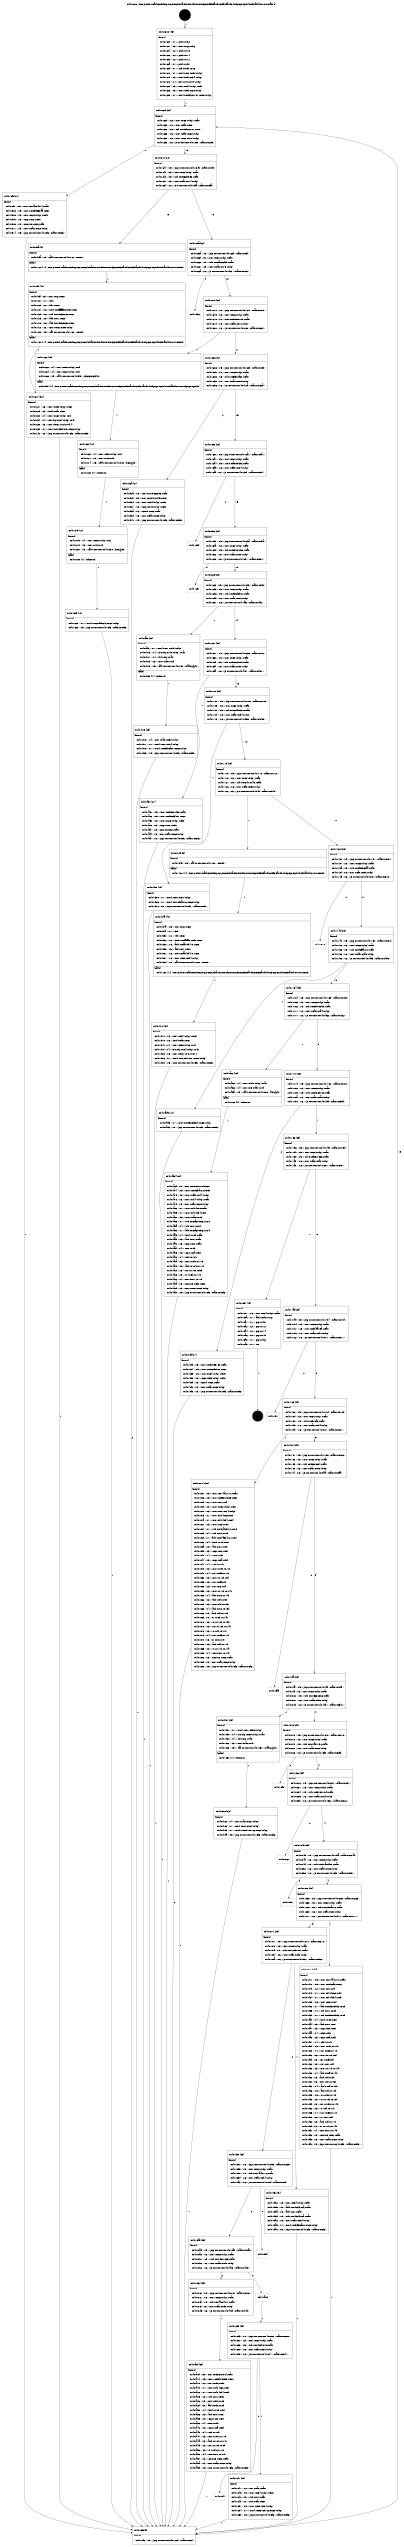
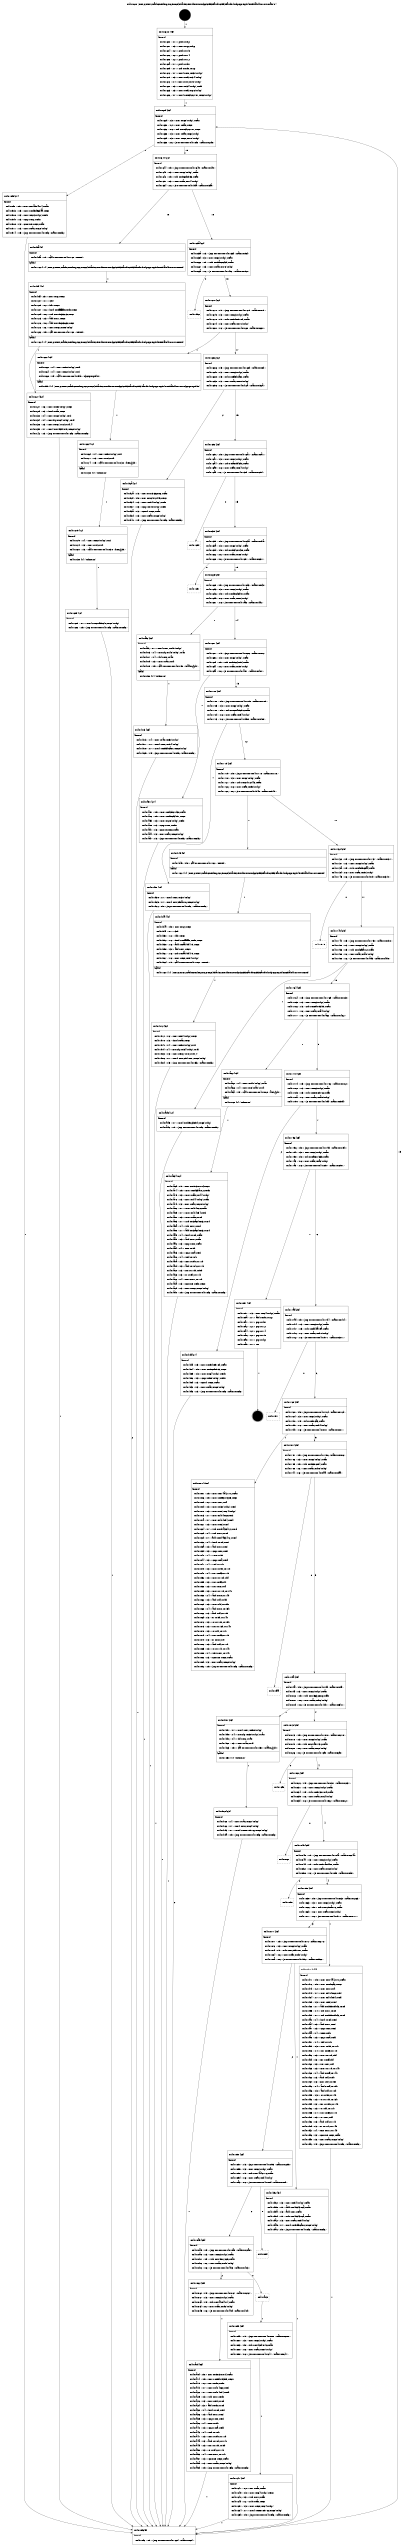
(179, 2086) -> none
(220, 2497) -> none
